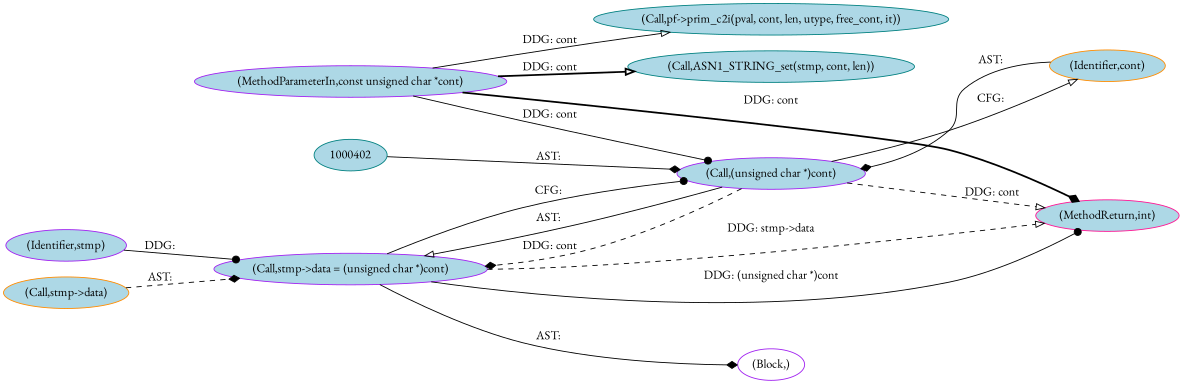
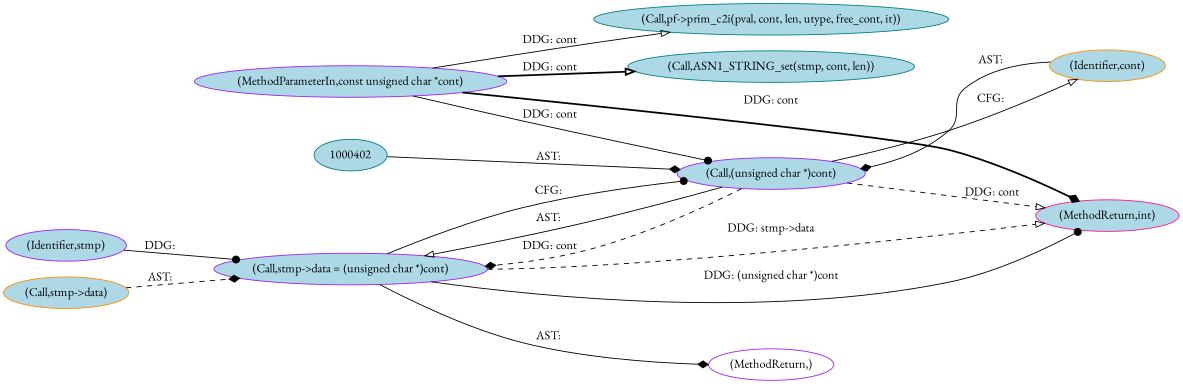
(771, 365) -> (771, 365)
